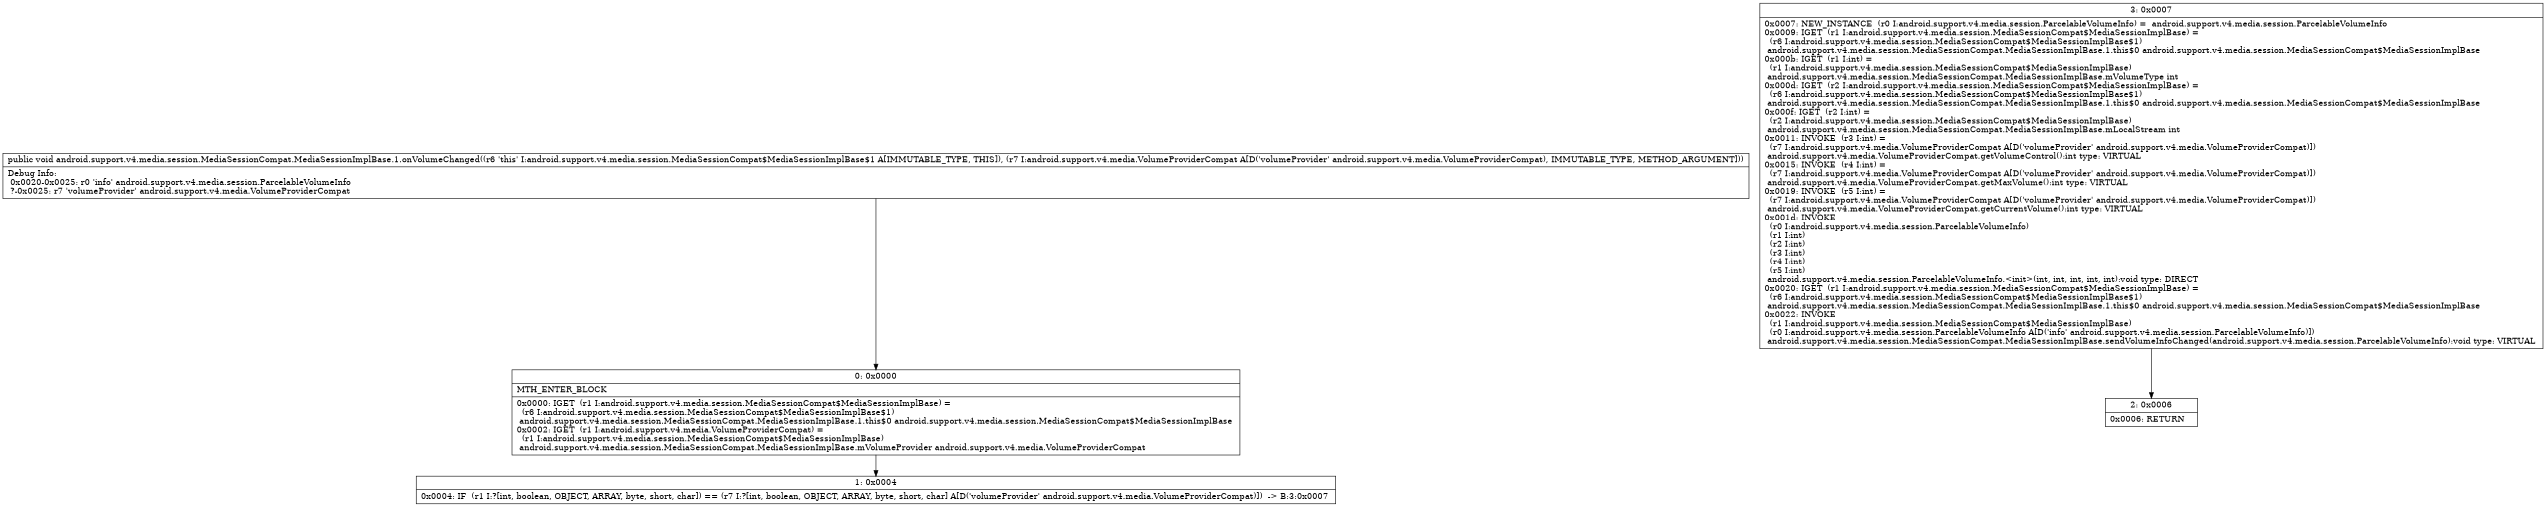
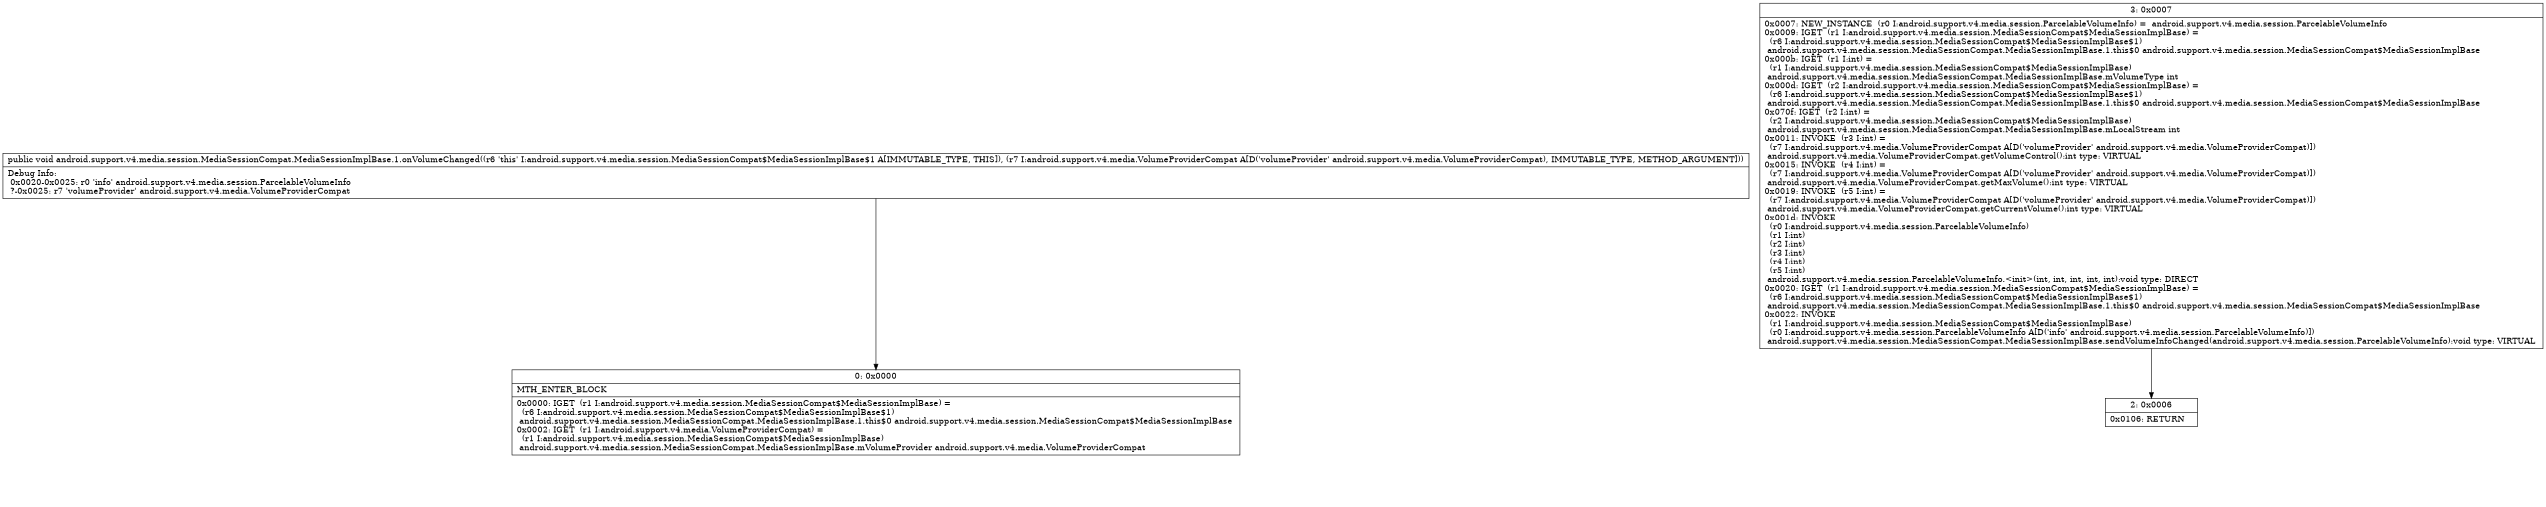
(1819, 112) -> (1819, 112)
(2151, 419) -> (2151, 419)
(876, 490) -> none
